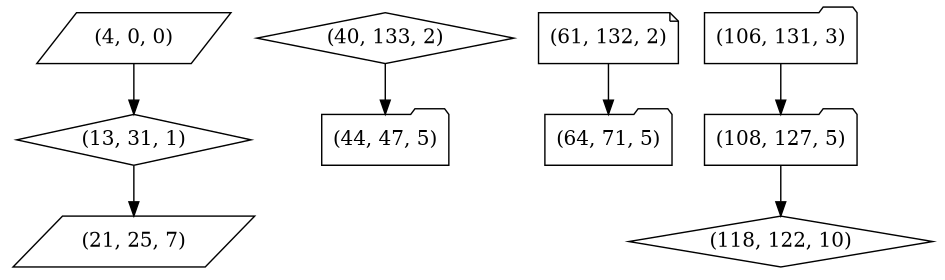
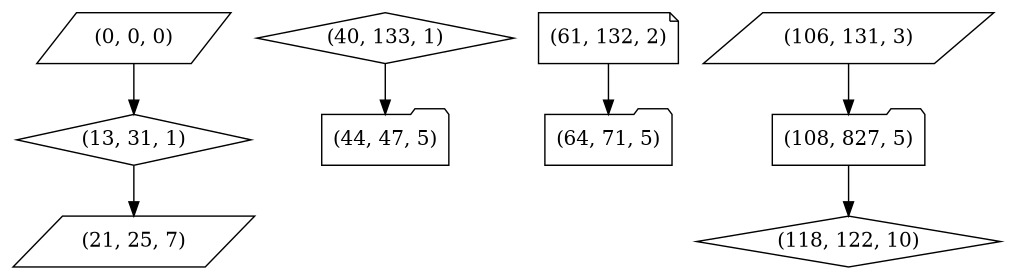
(134, 38) -> (134, 38)
(385, 38) -> (385, 38)
(781, 38) -> (849, 38)
(781, 140) -> (849, 140)
